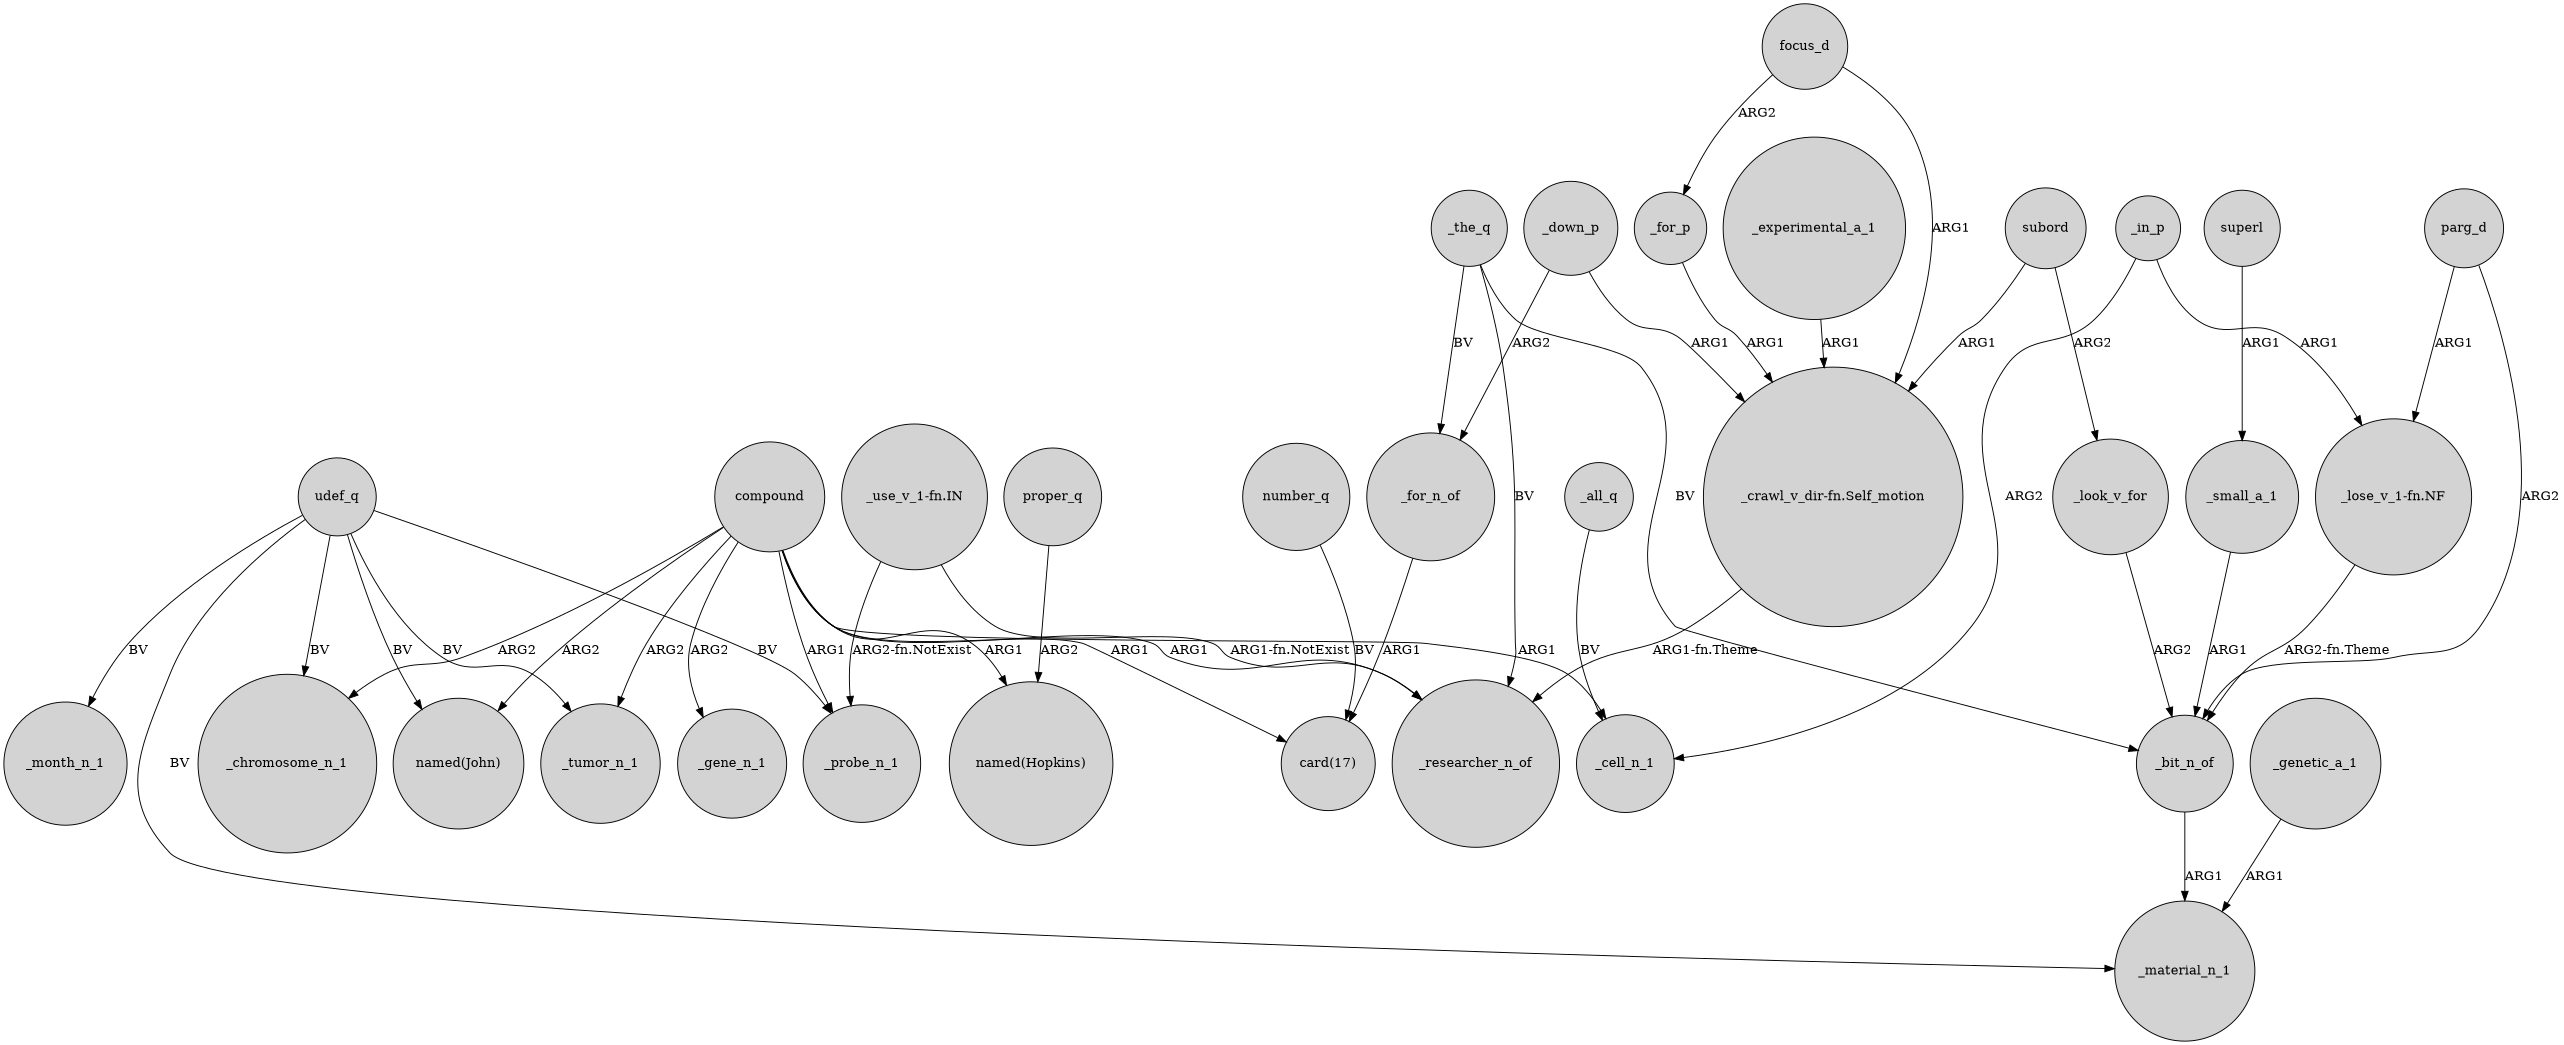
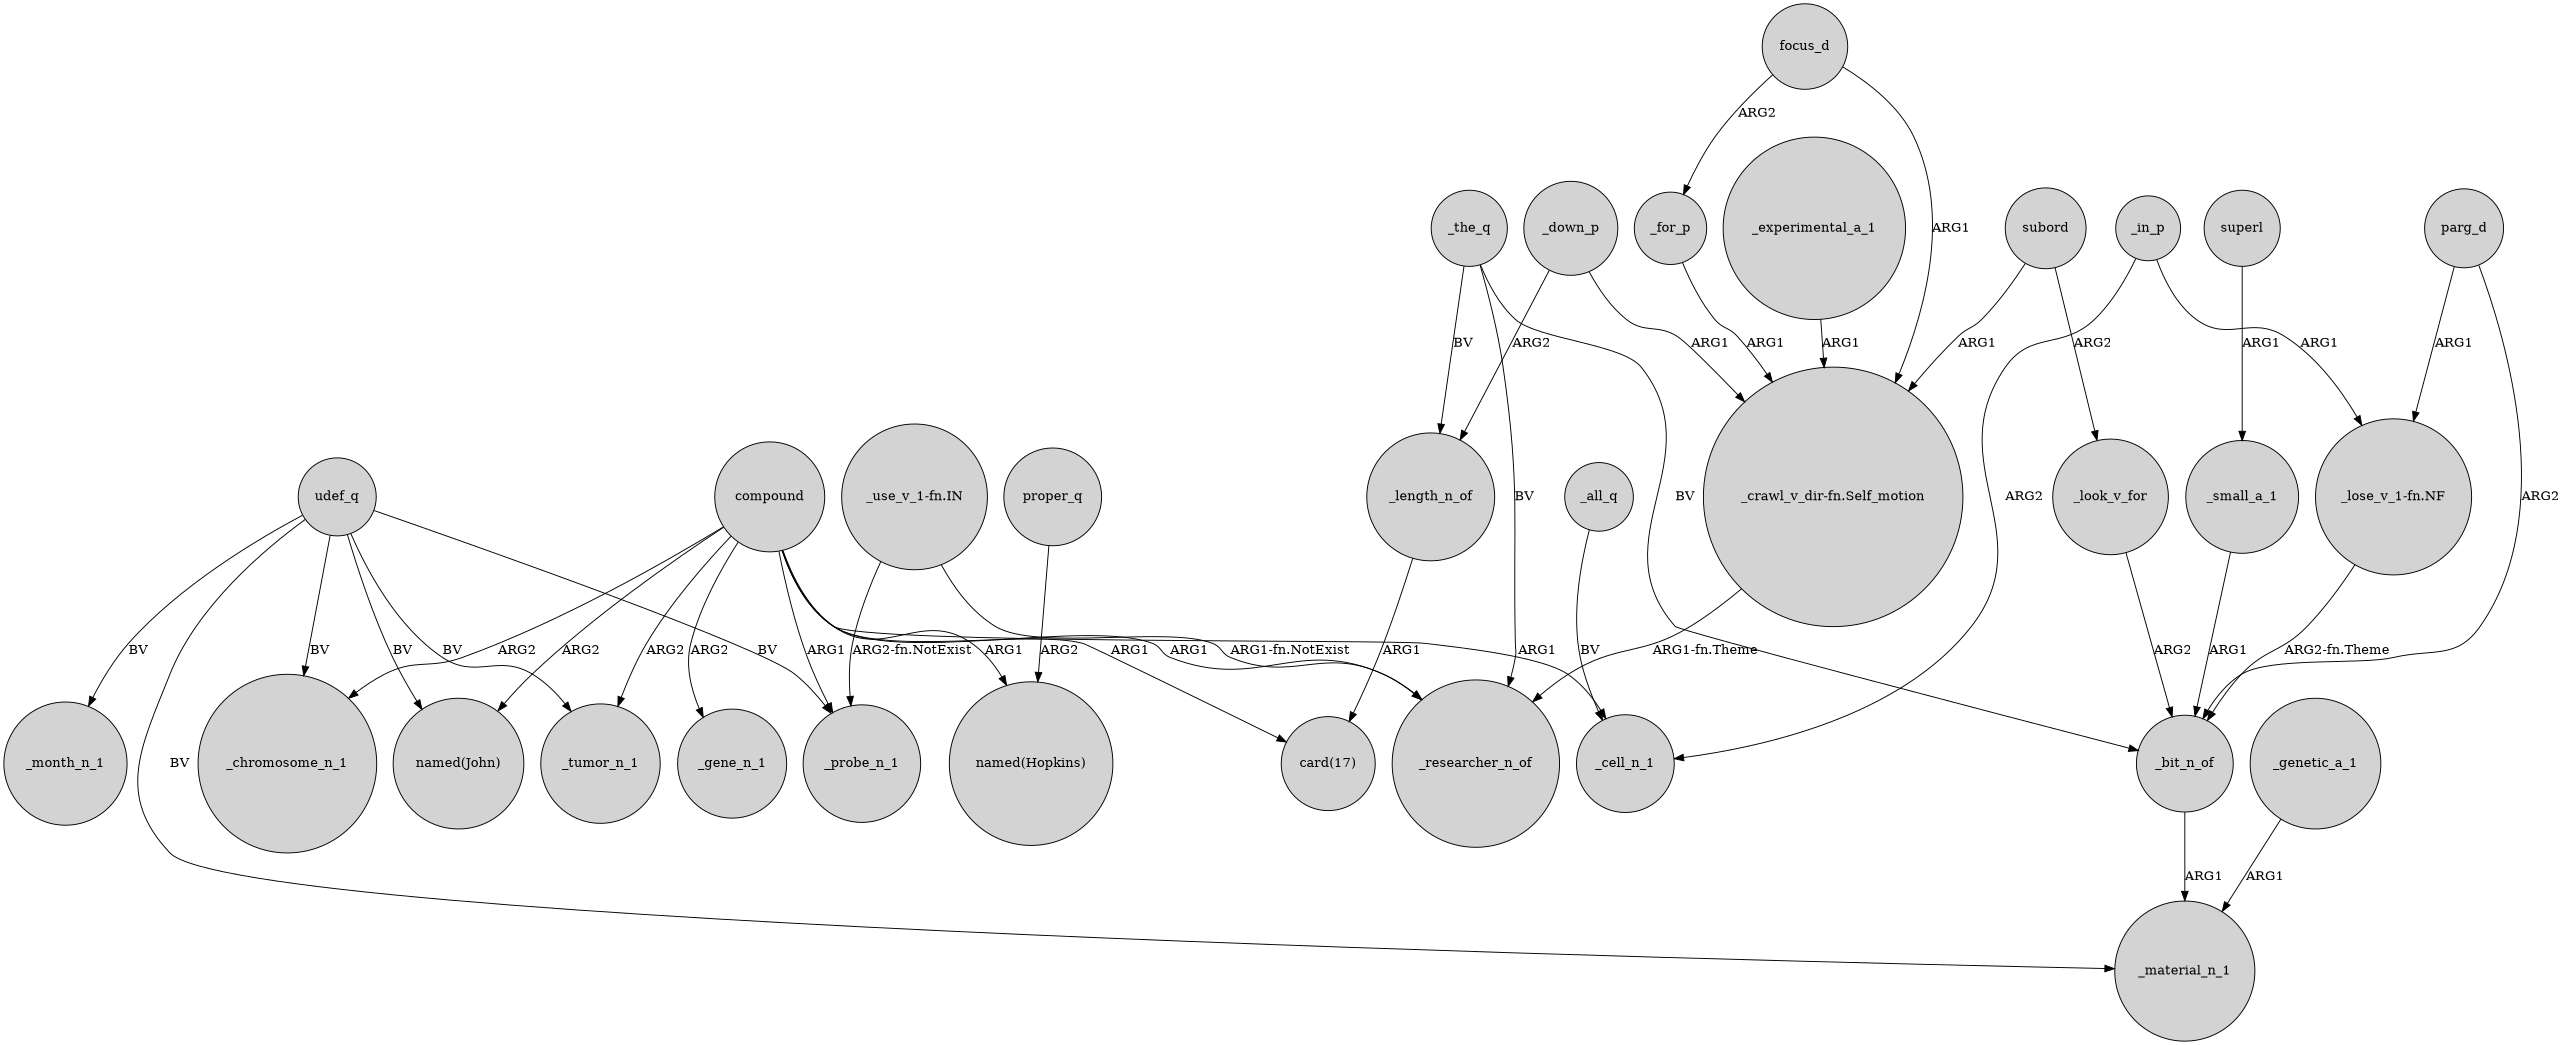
(1296, 497) -> none
(1431, 497) -> (1431, 497)
